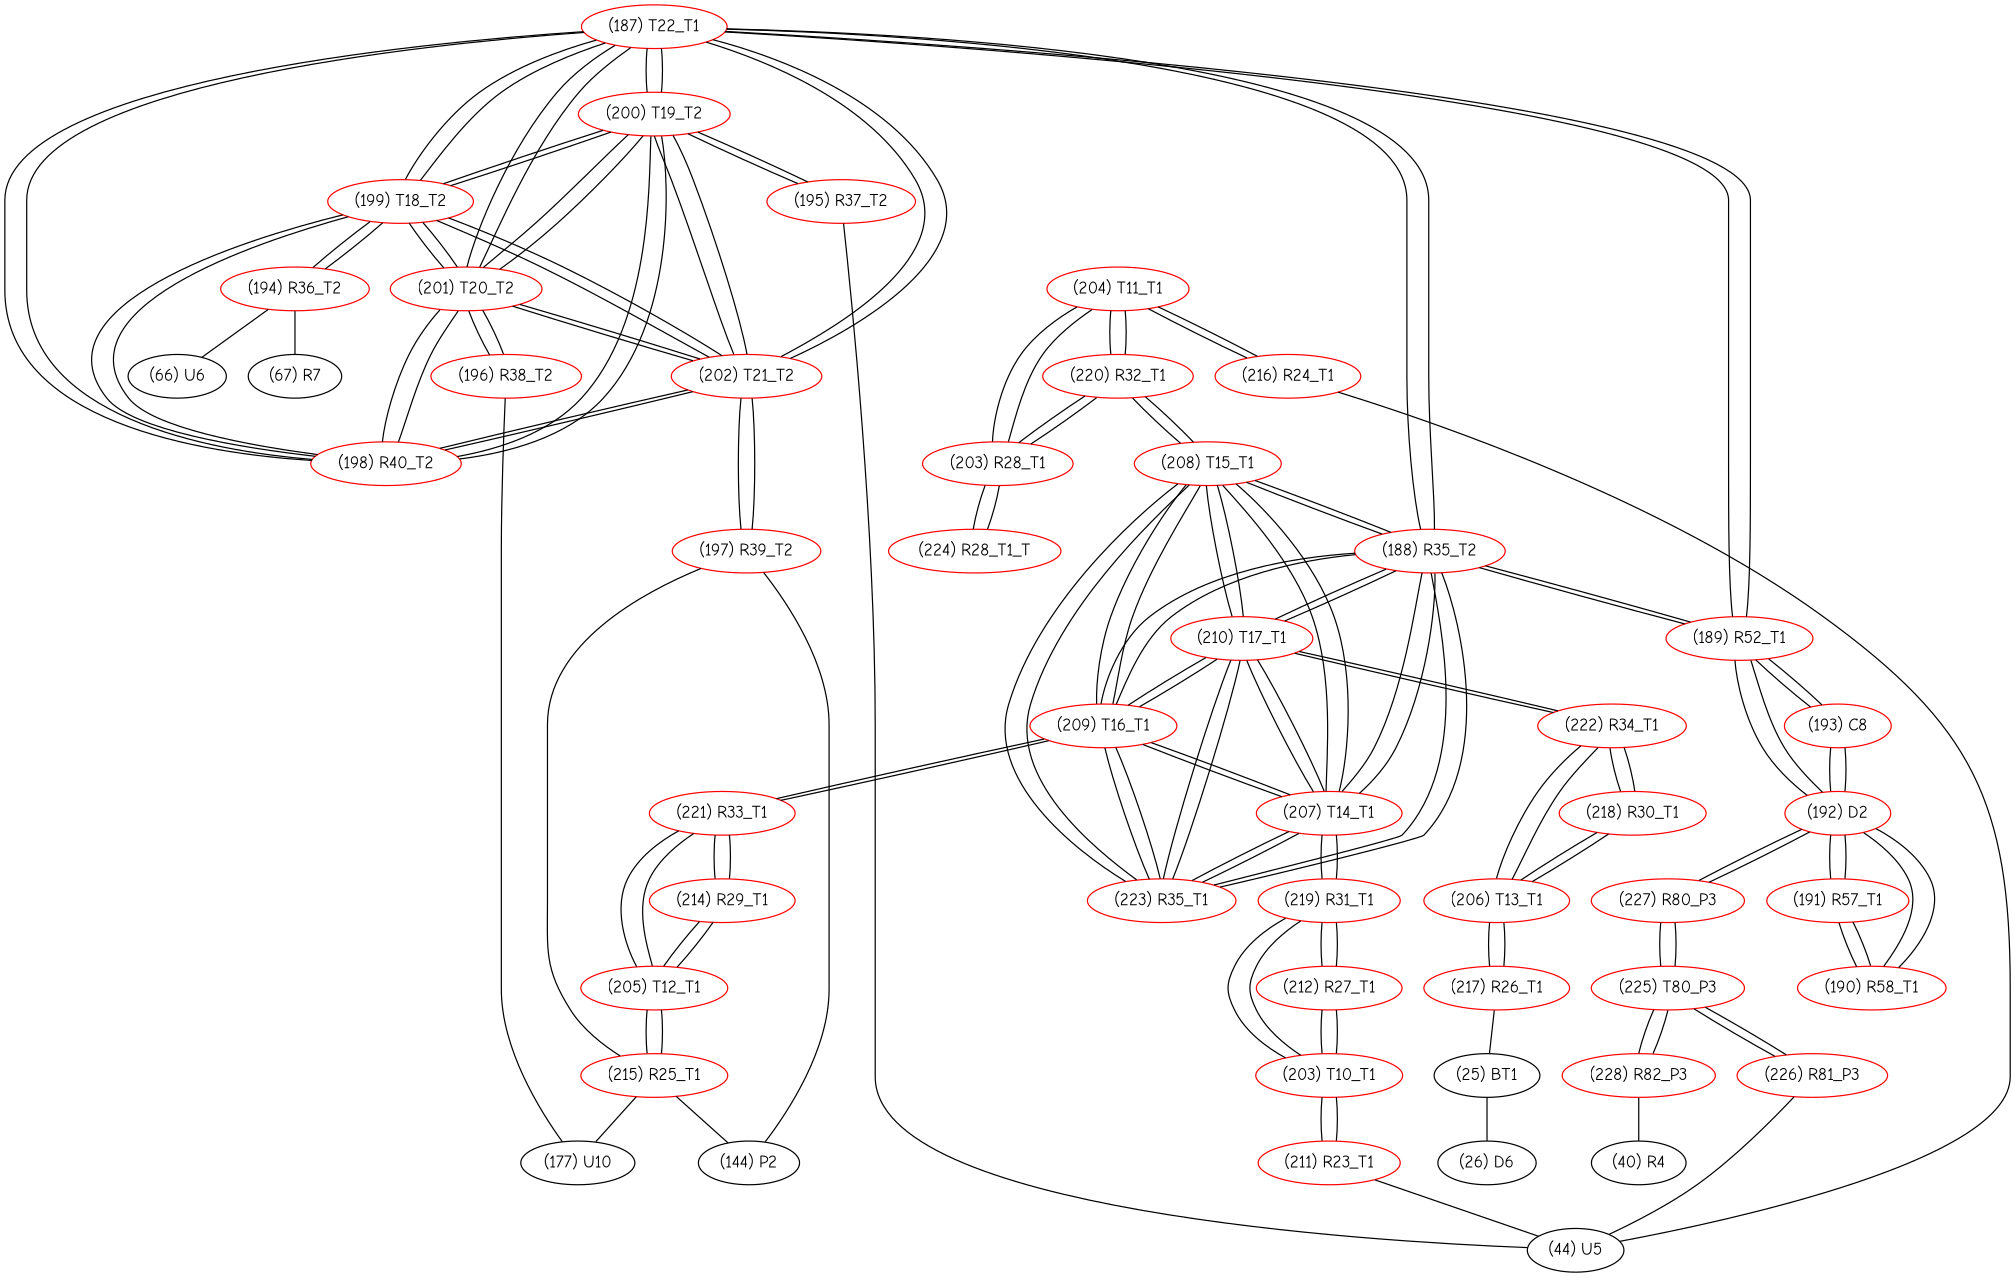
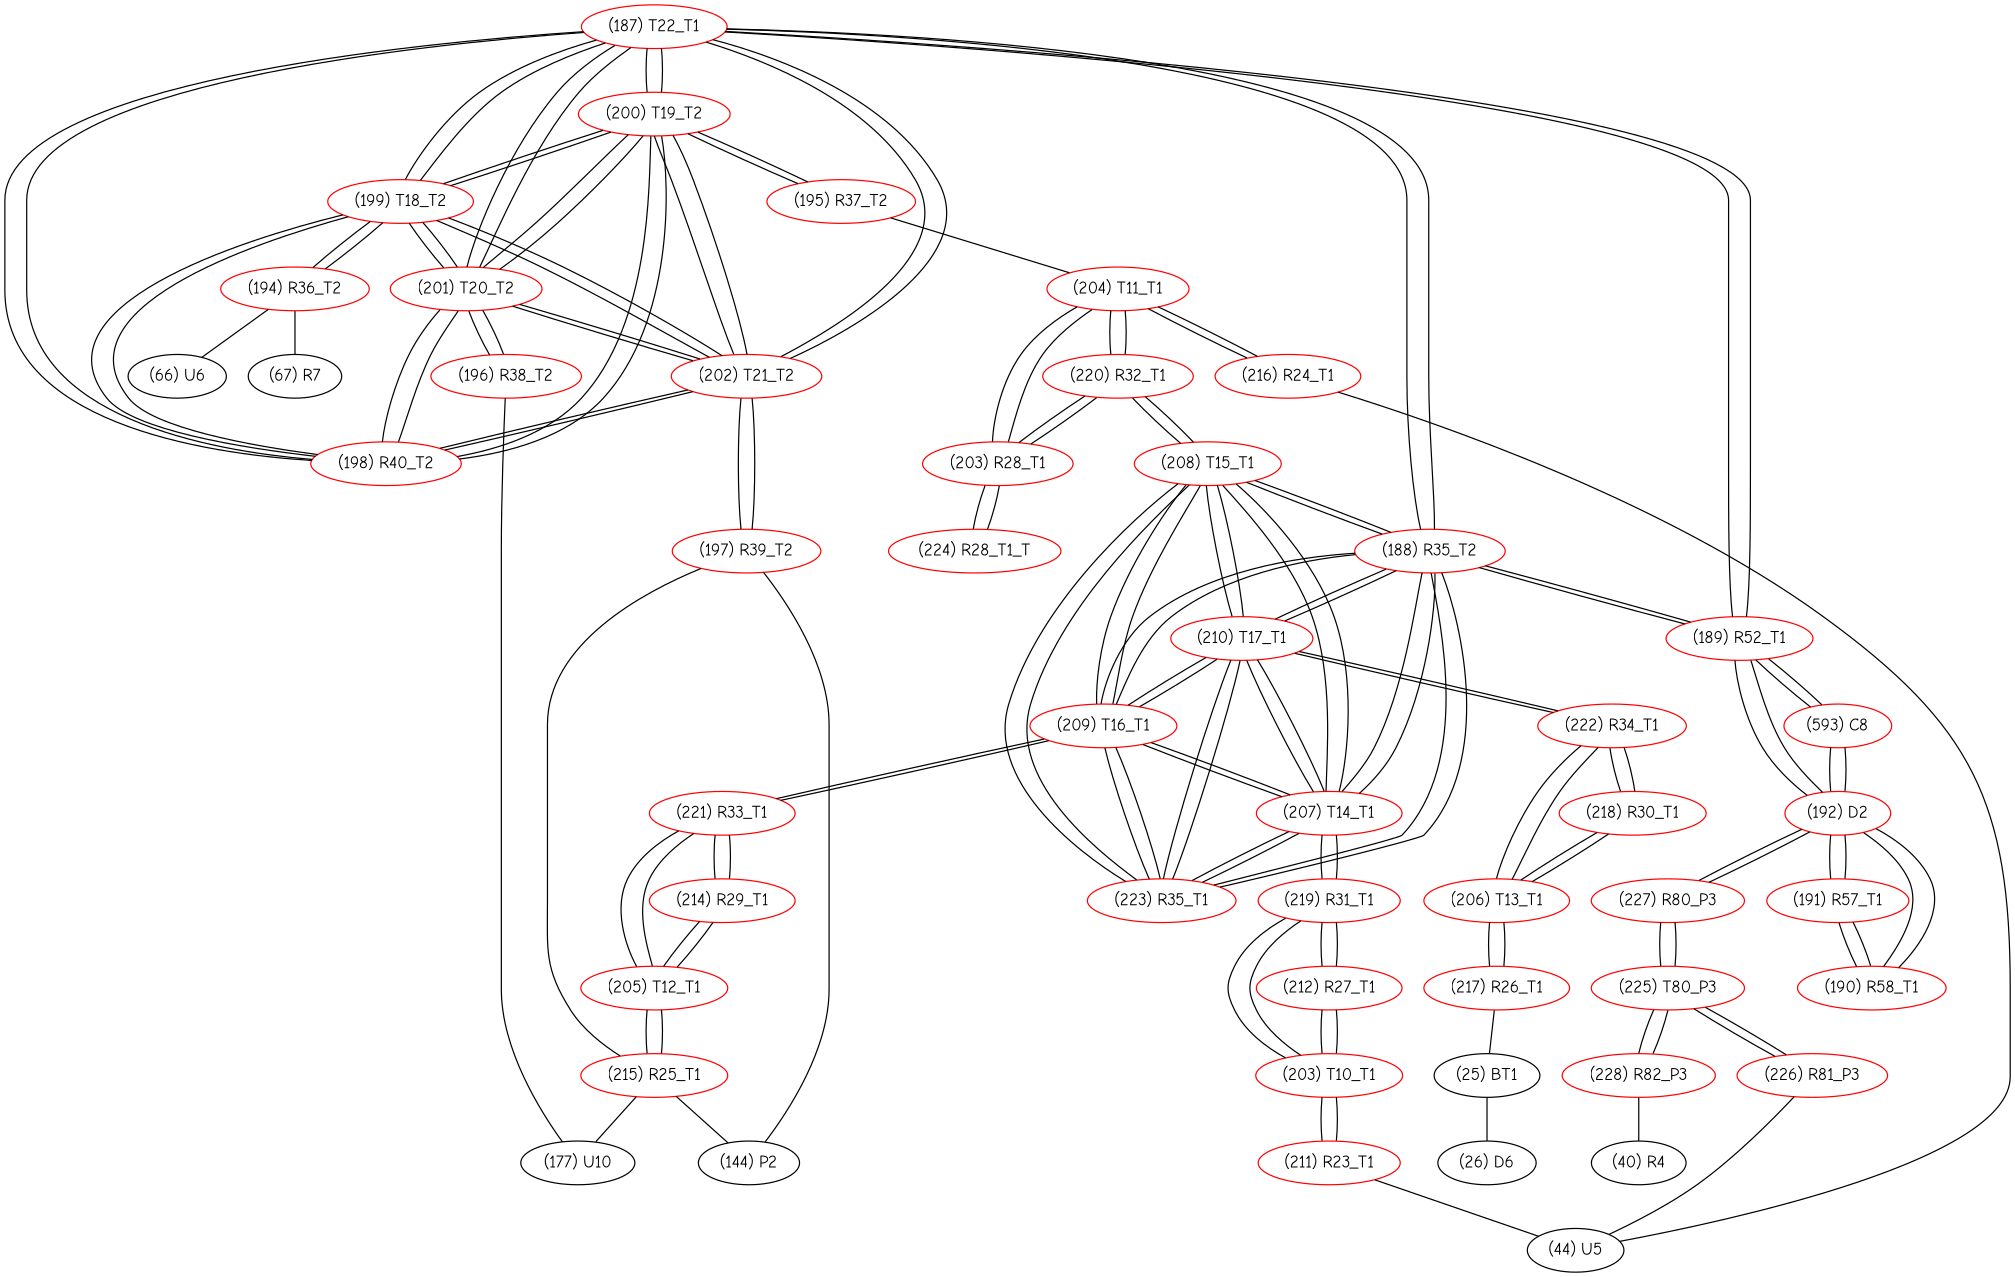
(1838, 726) -> (1838, 726)
(875, 1000) -> (980, 245)
